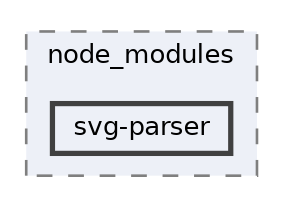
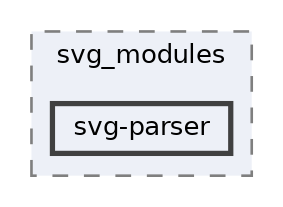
(142, 56) -> (142, 56)
